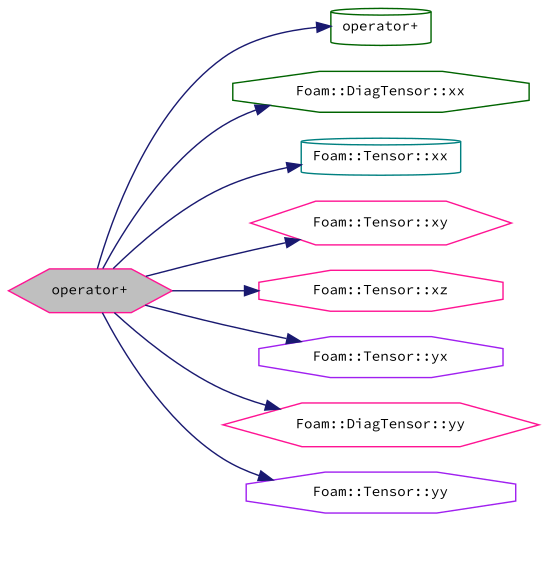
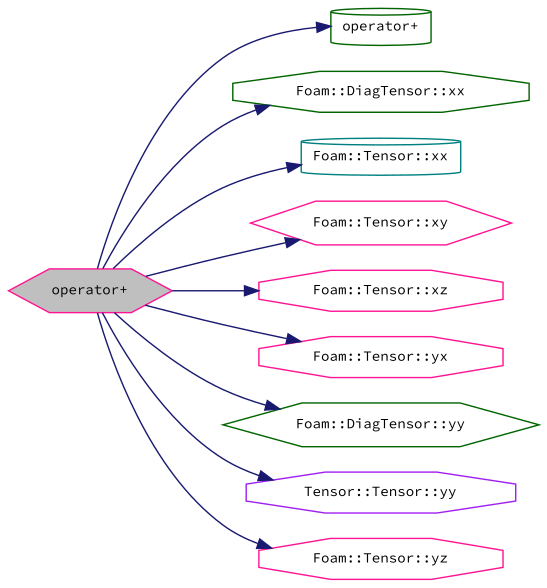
(381, 357) -> (381, 357)
(381, 425) -> (381, 425)
(381, 493) -> (381, 493)
none -> (381, 559)
